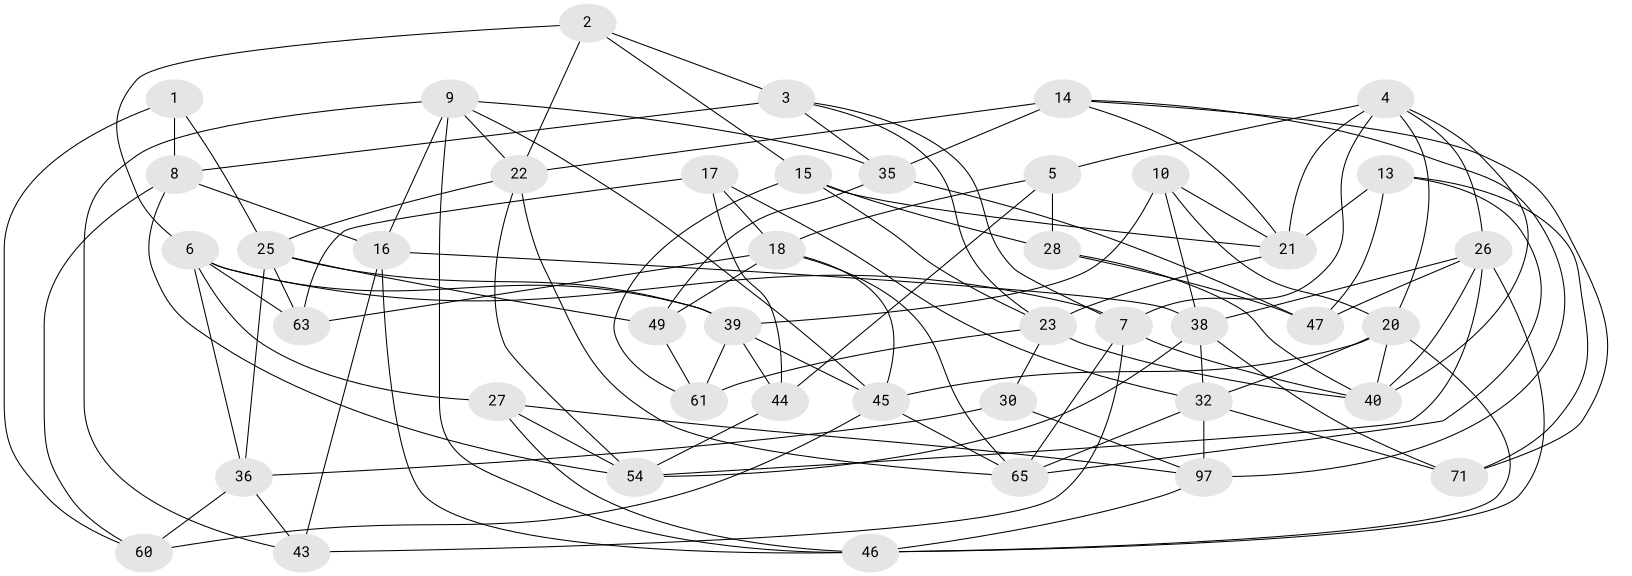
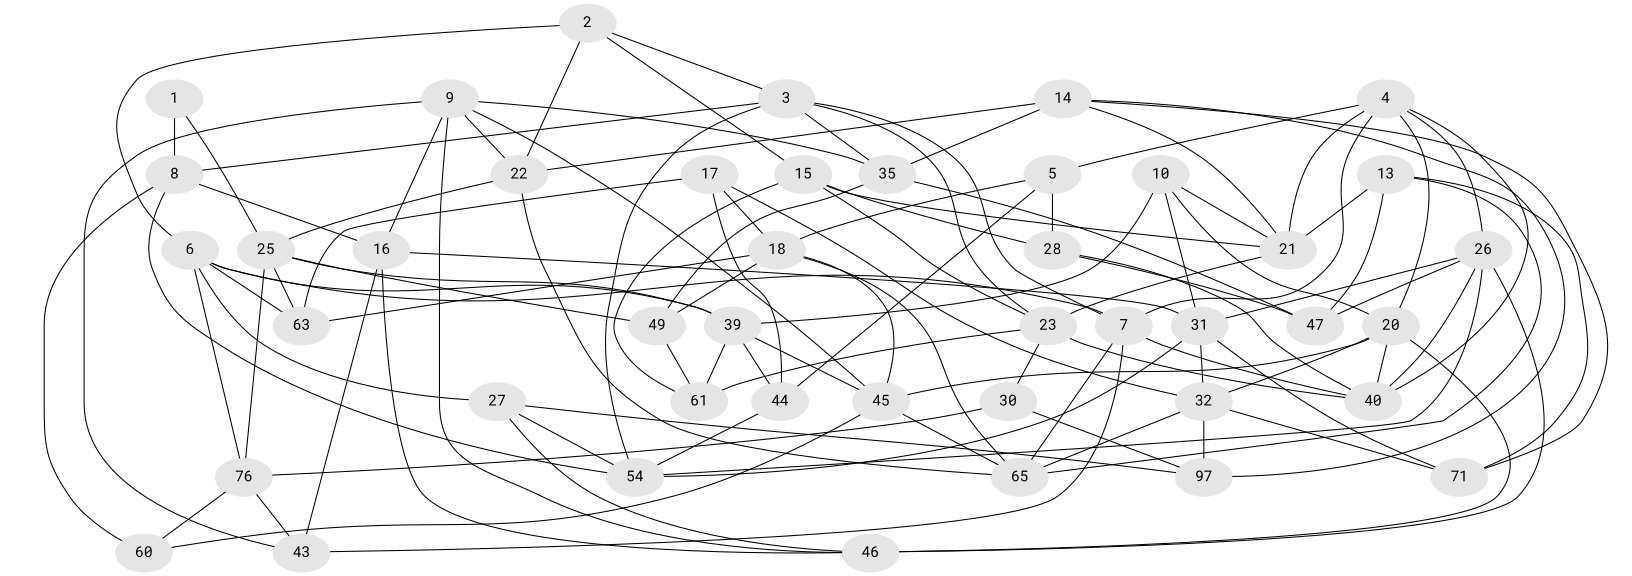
(4, 316) -> none
(1200, 326) -> (1200, 326)
(507, 348) -> (620, 251)
(244, 477) -> (244, 477)
(1041, 525) -> none
